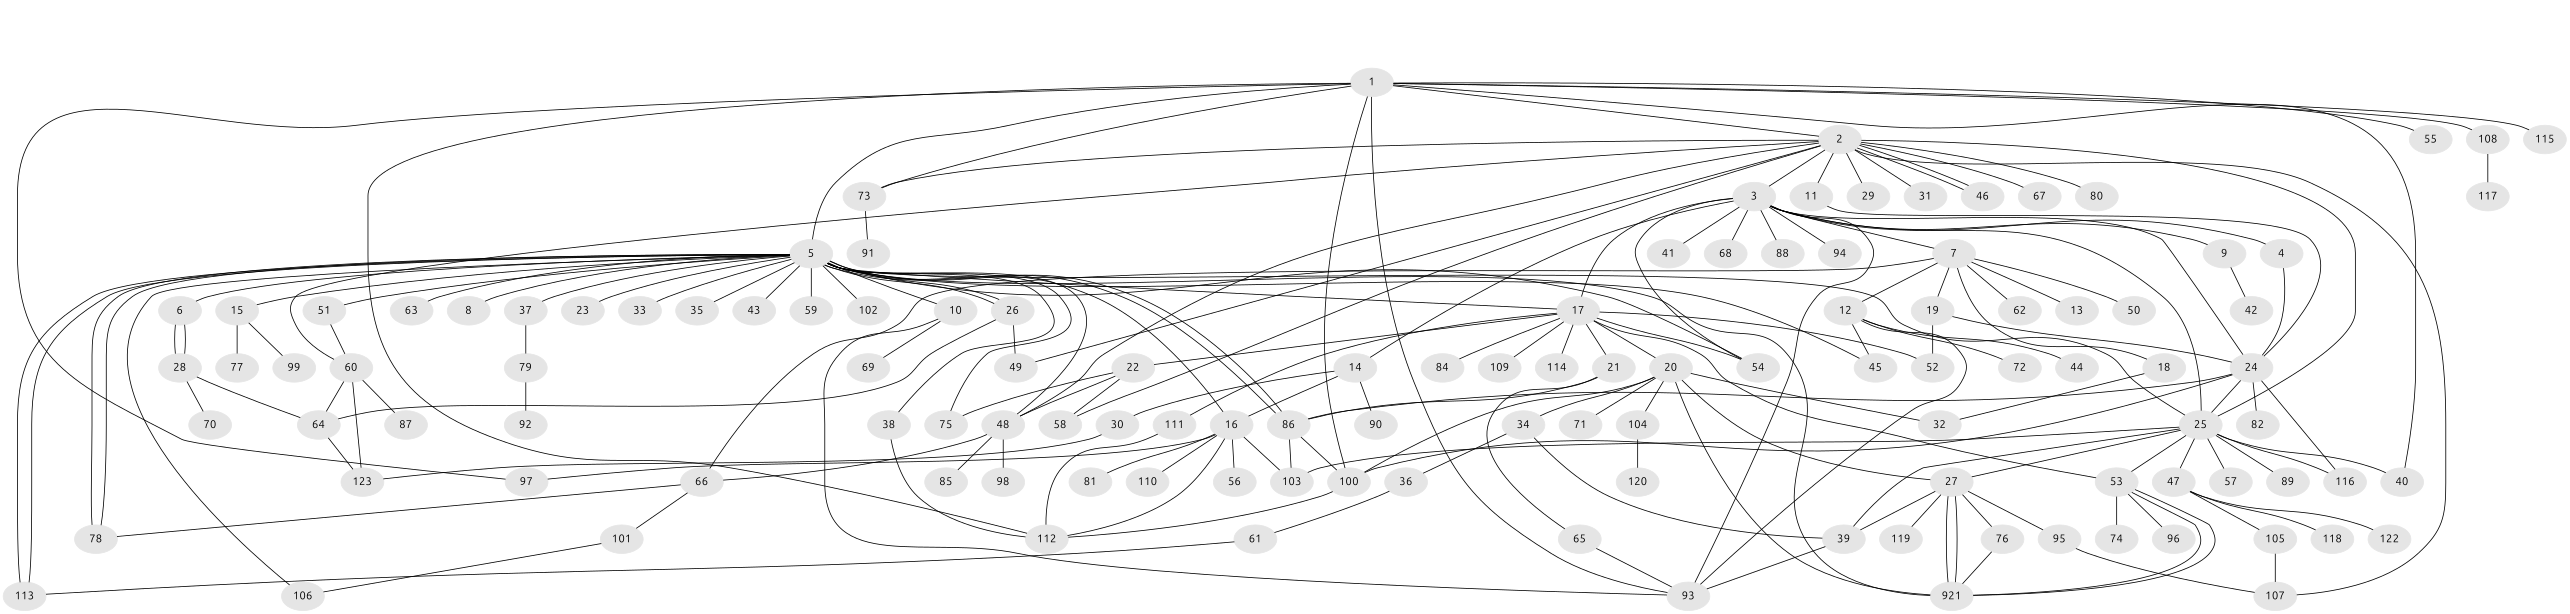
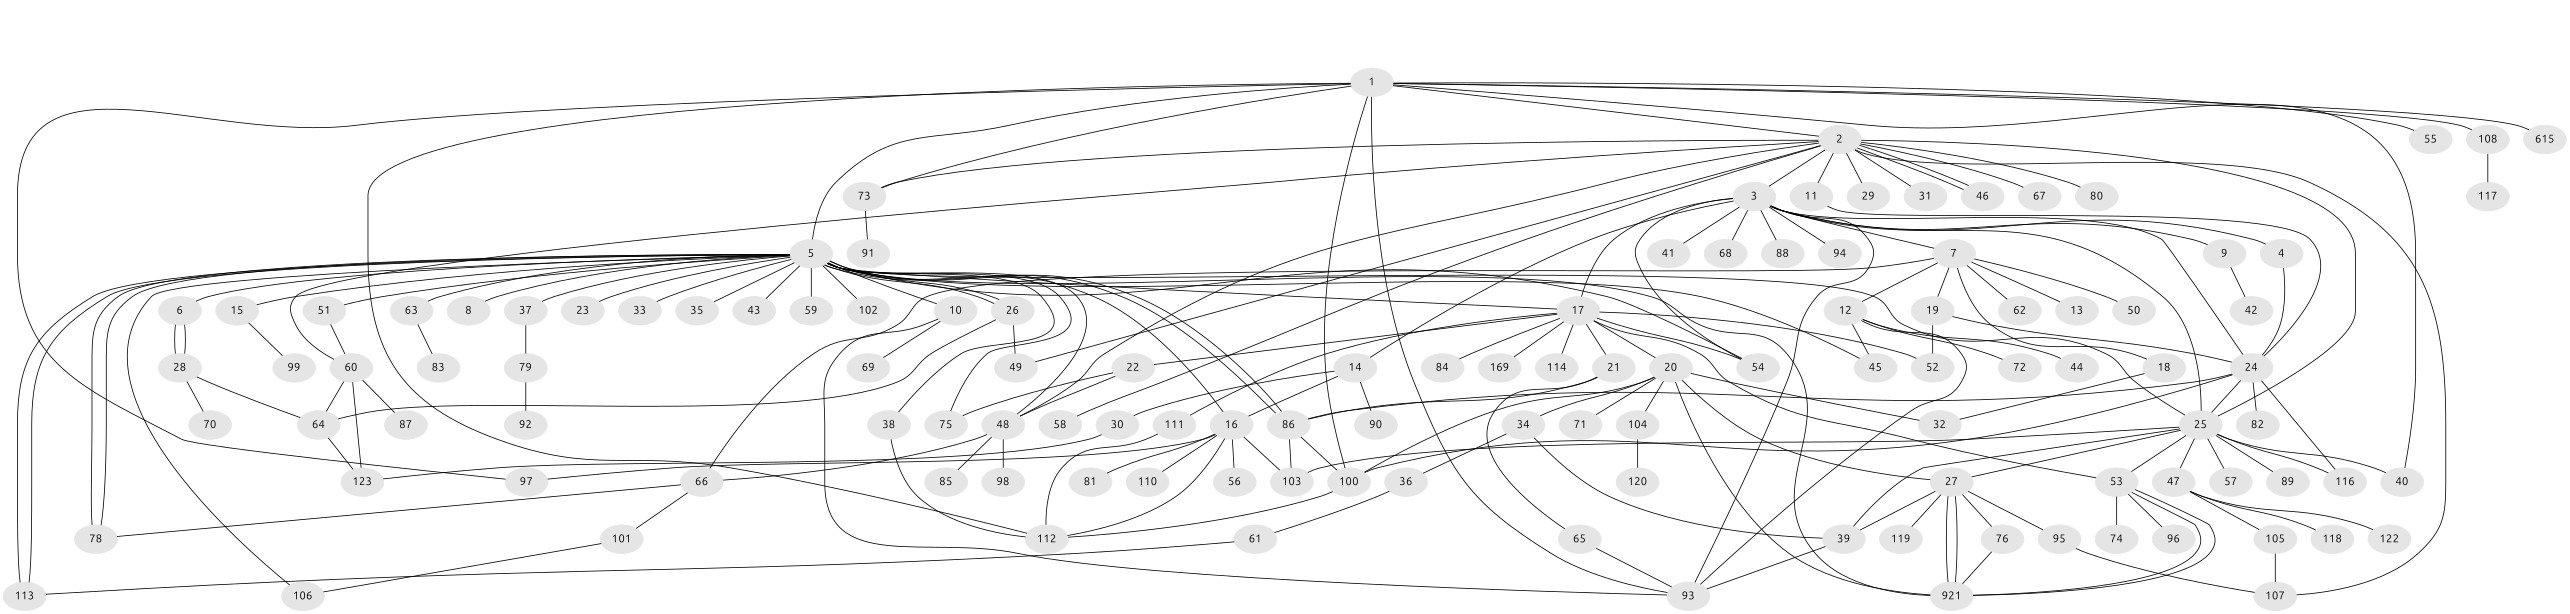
(2545, 139) -> (2545, 139)
(237, 368) -> none
none -> (439, 368)
(1500, 368) -> (1500, 368)
(1097, 396) -> none
